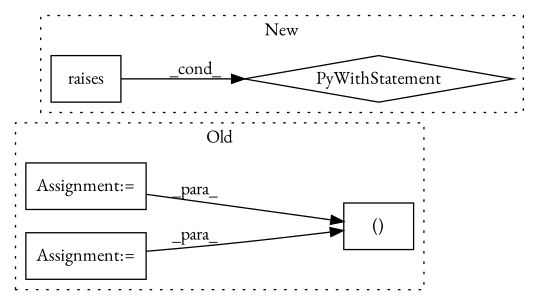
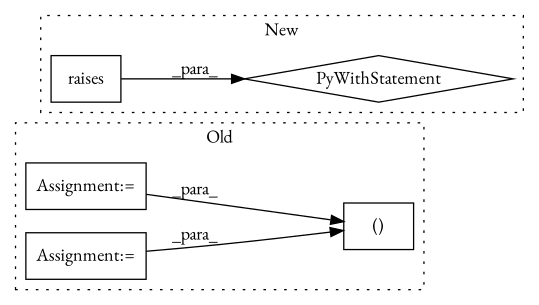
(195, 69) -> (195, 69)
